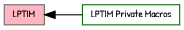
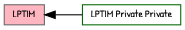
(131, 15) -> (132, 15)
